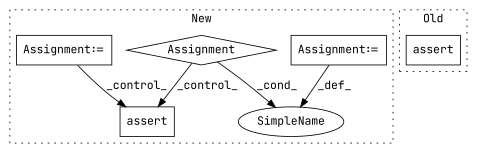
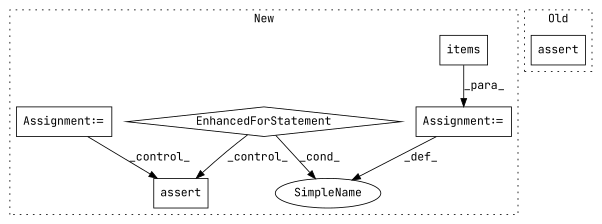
(201, 50) -> (264, 122)
none -> (464, 50)
